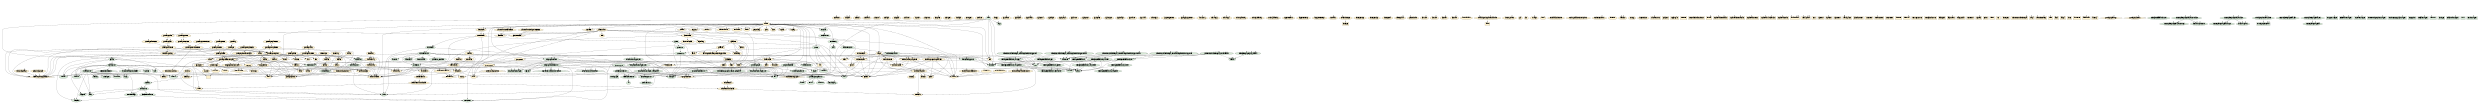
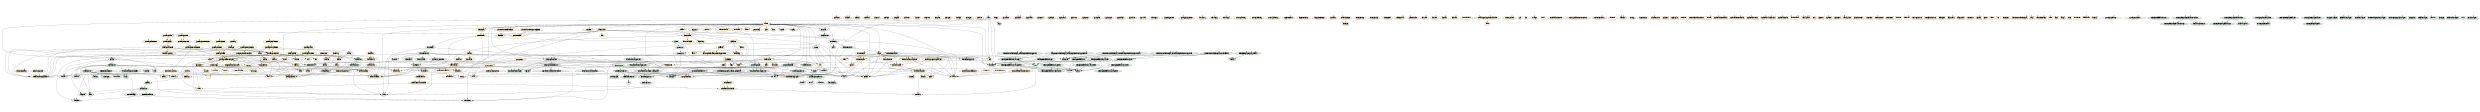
(1069, 53) -> (1069, 53)
